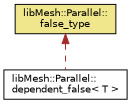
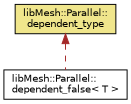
(66, 19) -> (66, 19)
